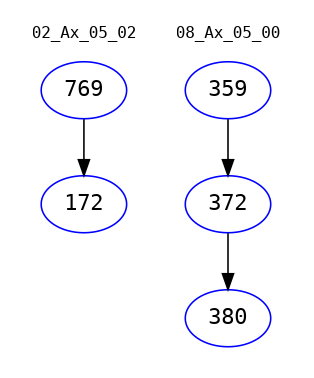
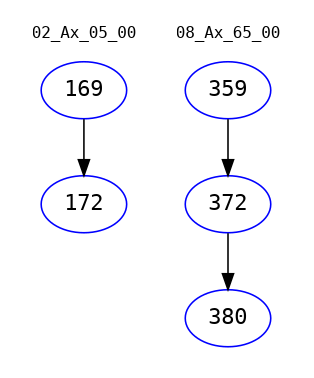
(85, 34) -> (85, 34)
(229, 34) -> (229, 34)
(84, 90) -> (84, 90)
